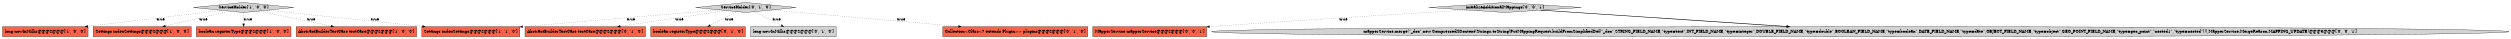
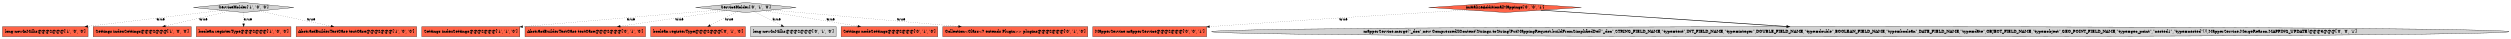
(1505, 8) -> (1505, 8)
(345, 18) -> none
none -> (889, 32)
